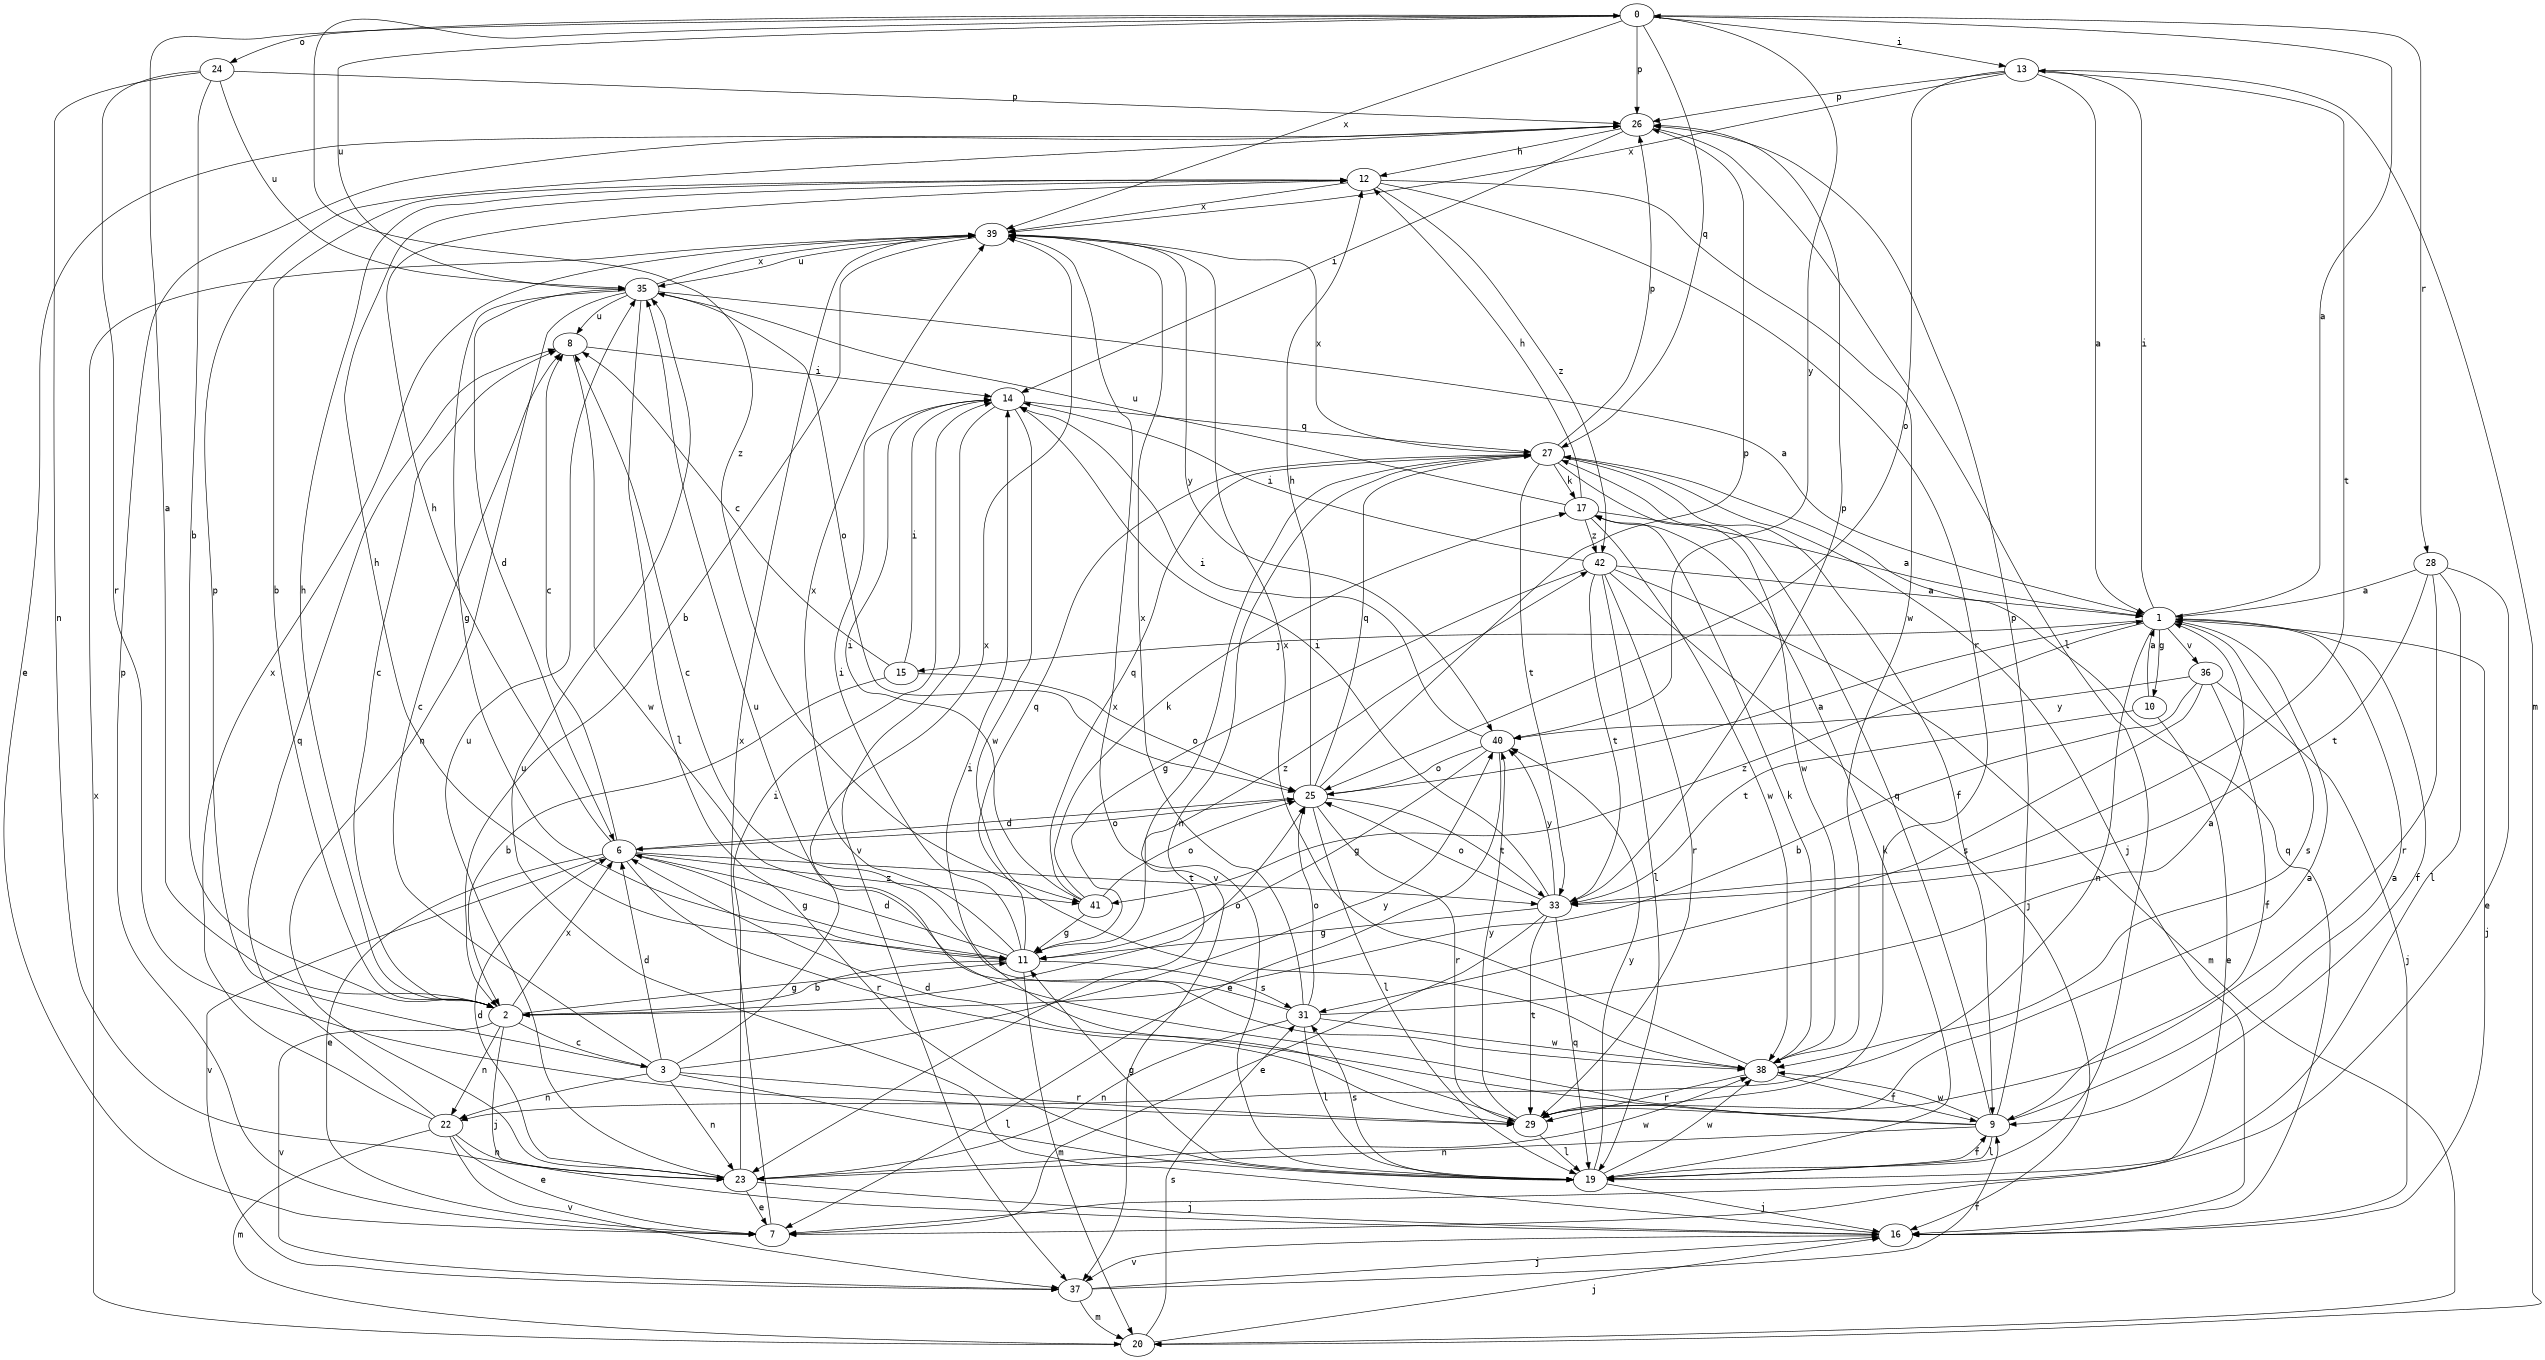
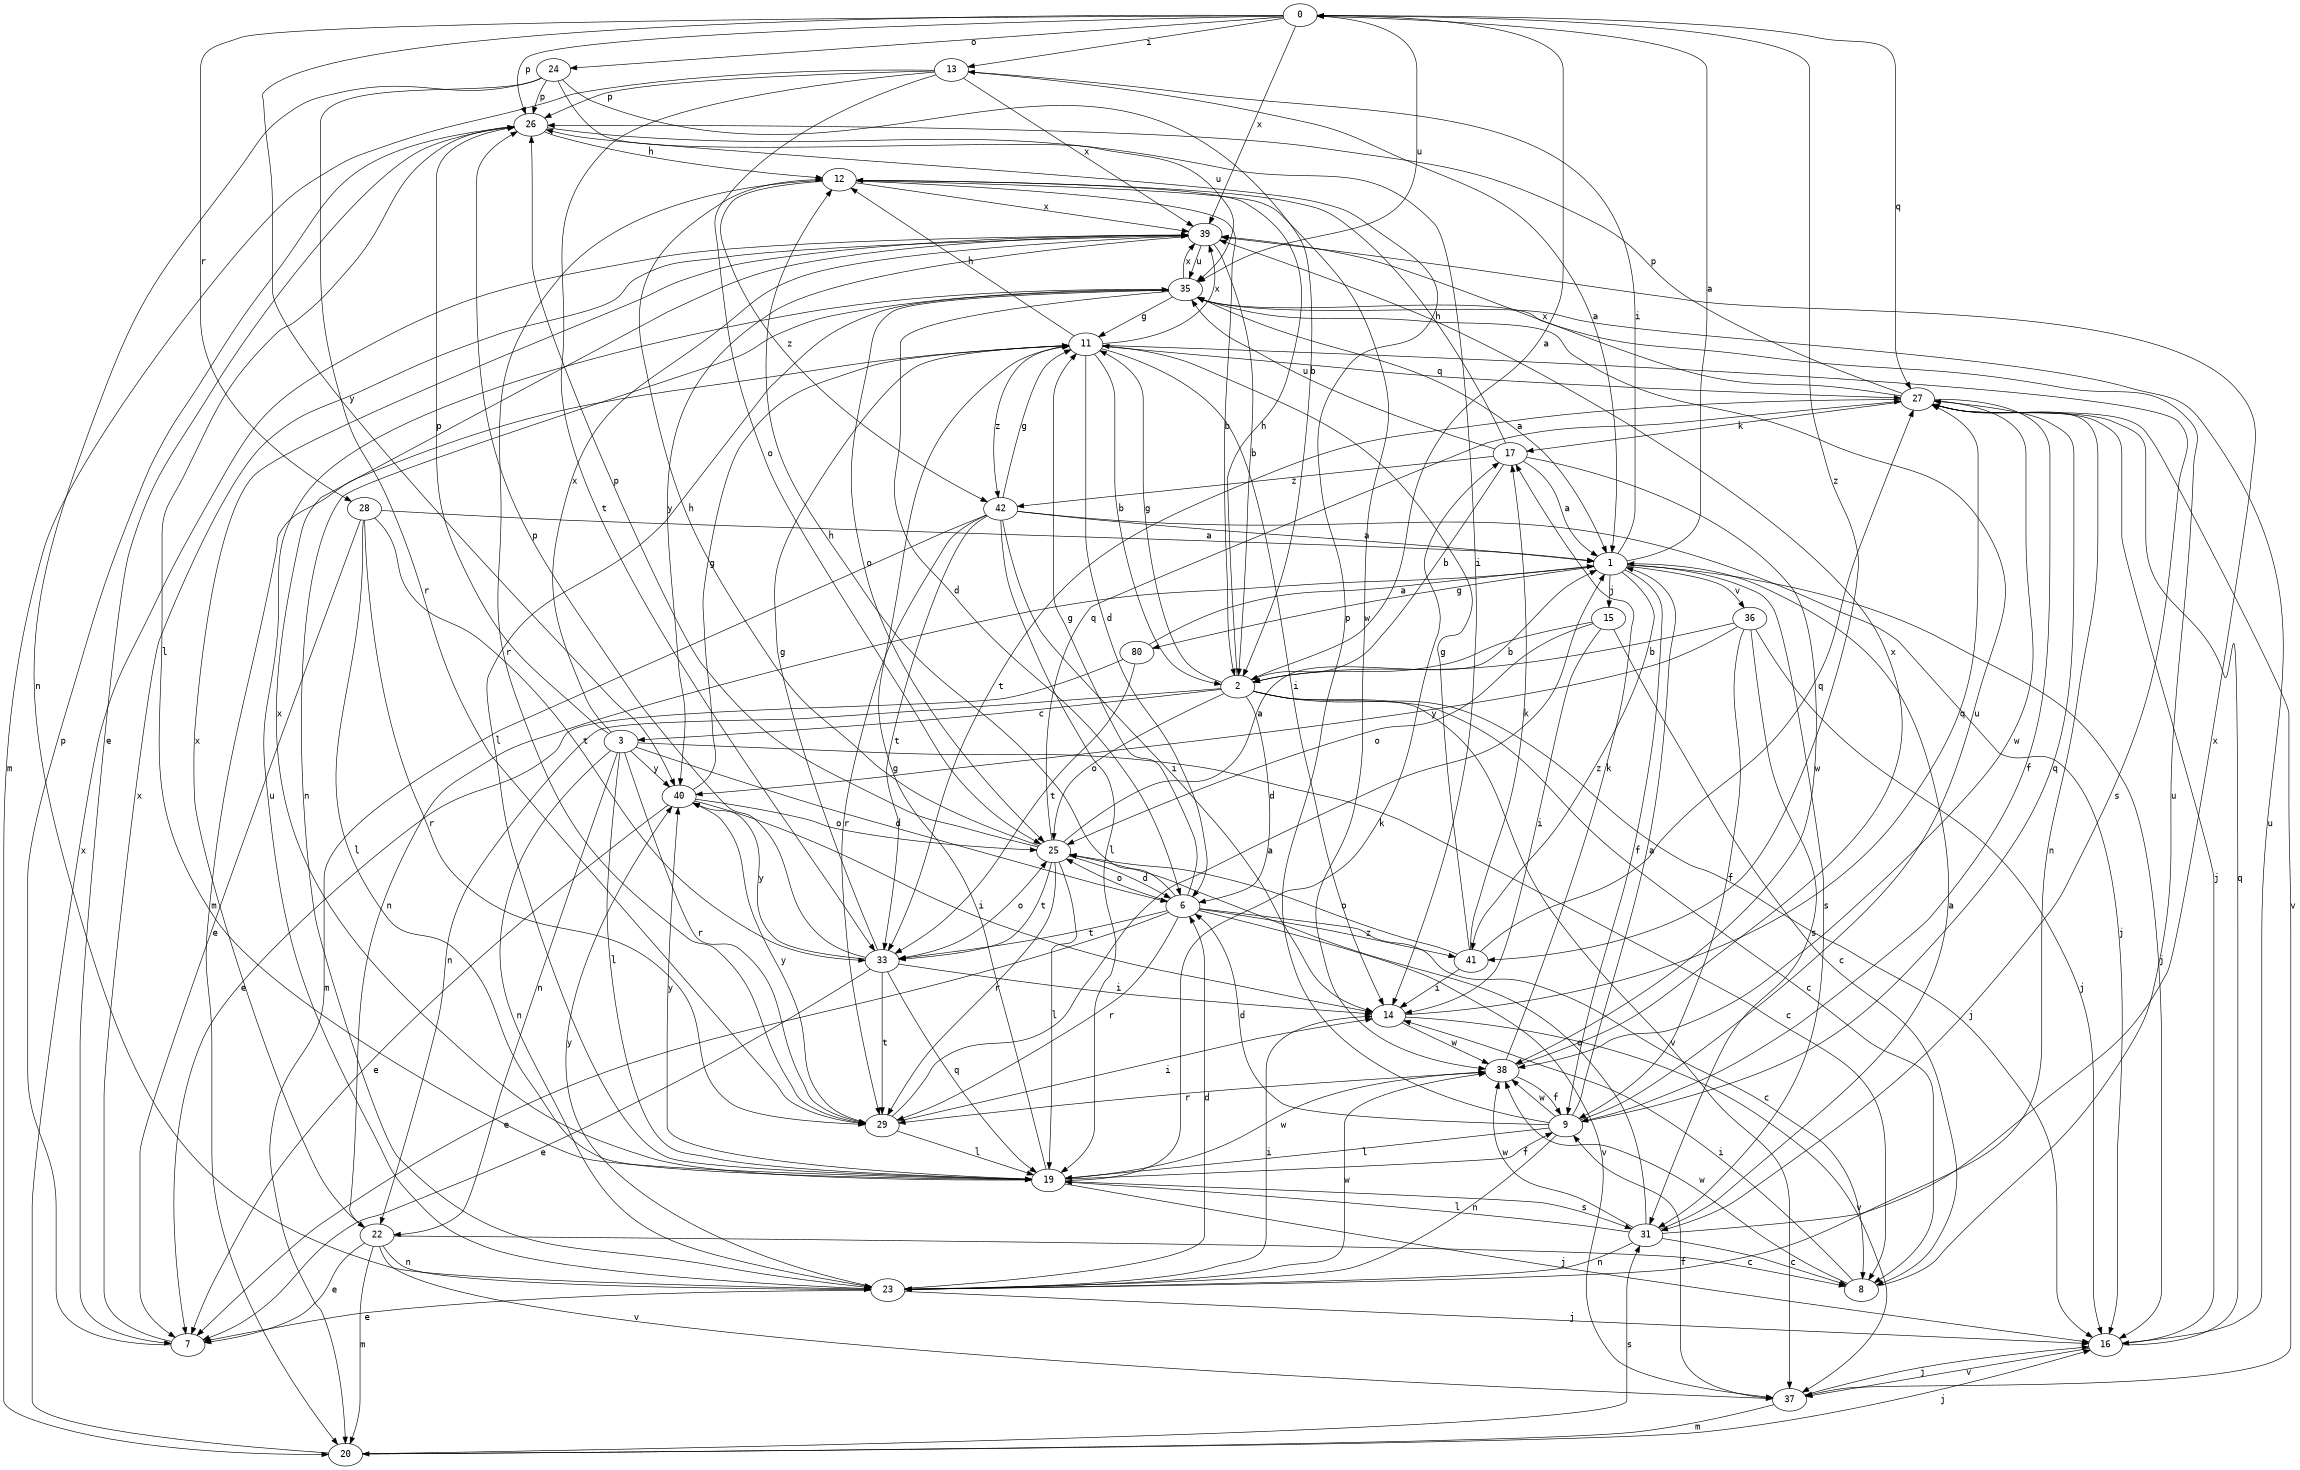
(602, 309) -> (2184, 416)
none -> (1405, 607)
(2150, 707) -> (1137, 653)
(300, 742) -> (1750, 1263)
(2176, 910) -> (1822, 864)
(569, 934) -> (1272, 796)
none -> (574, 1111)
